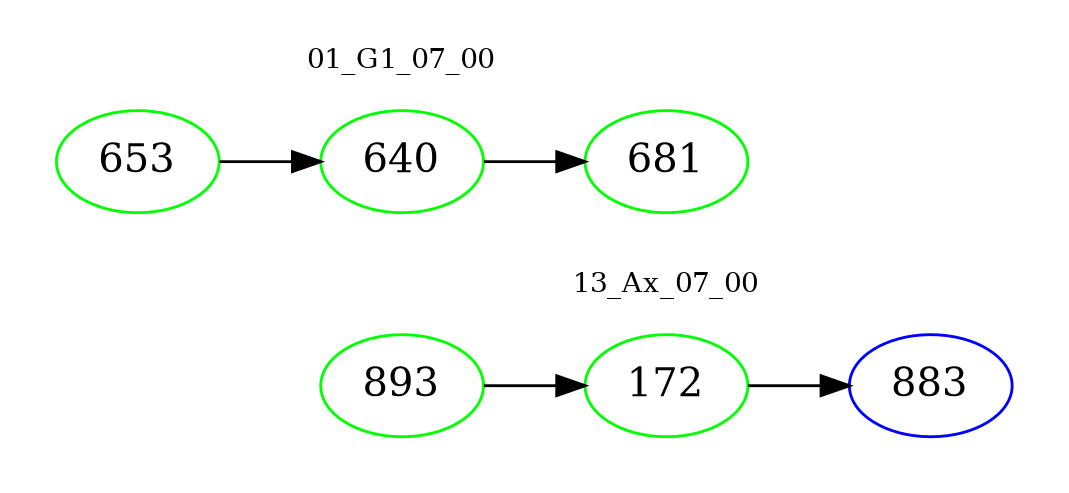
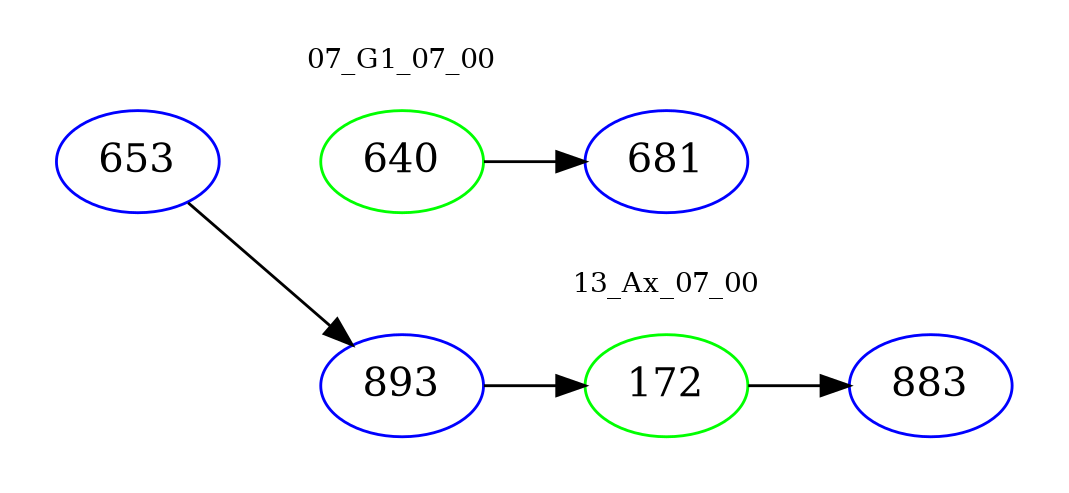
(402, 61) -> (402, 61)
(138, 162) -> (138, 162)
(256, 162) -> (259, 264)
(666, 162) -> (666, 162)
(402, 386) -> (402, 386)
